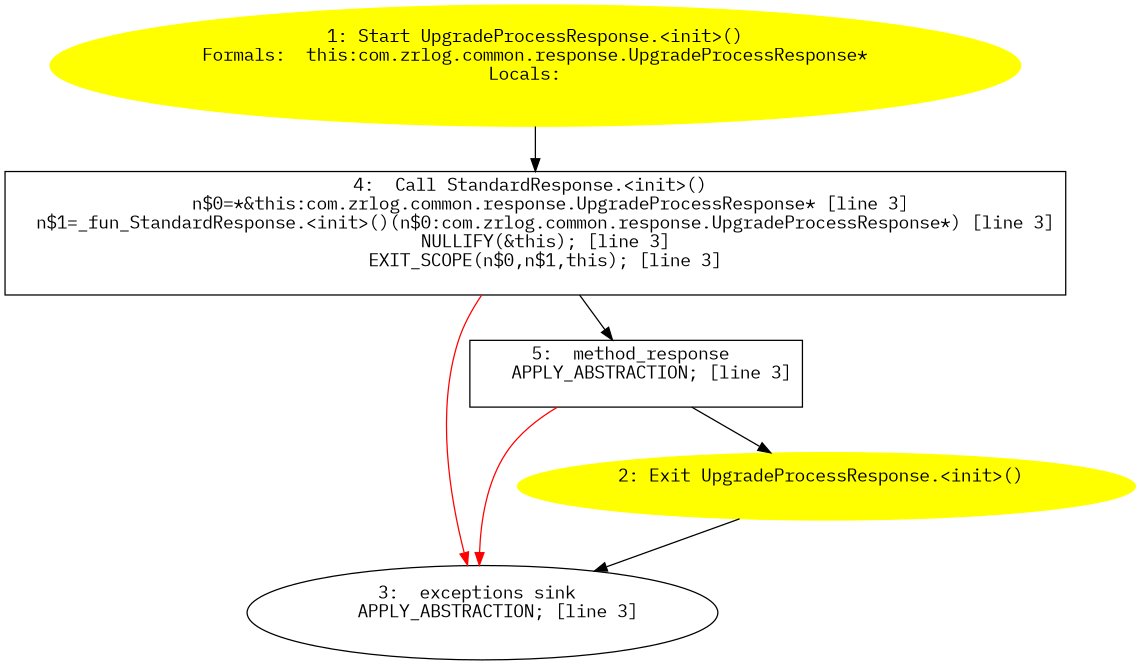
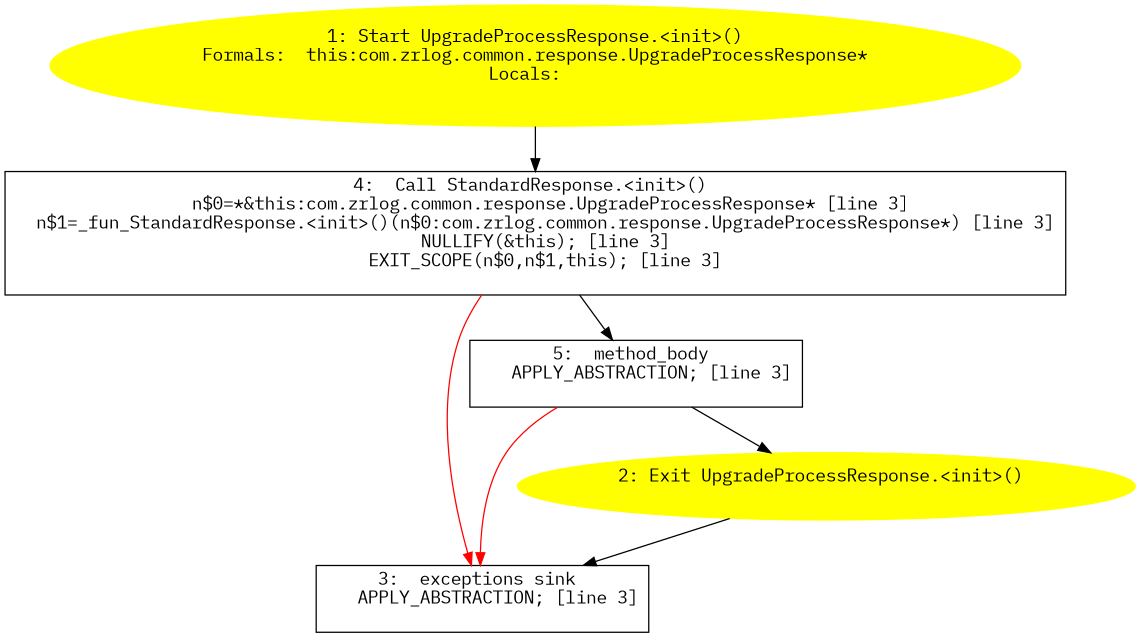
(636, 374) -> (636, 374)
(482, 613) -> (482, 599)
